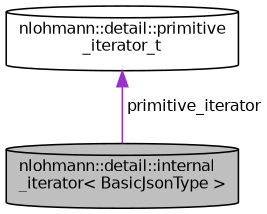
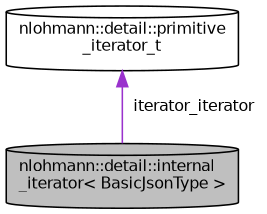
(192, 107) -> (192, 107)
